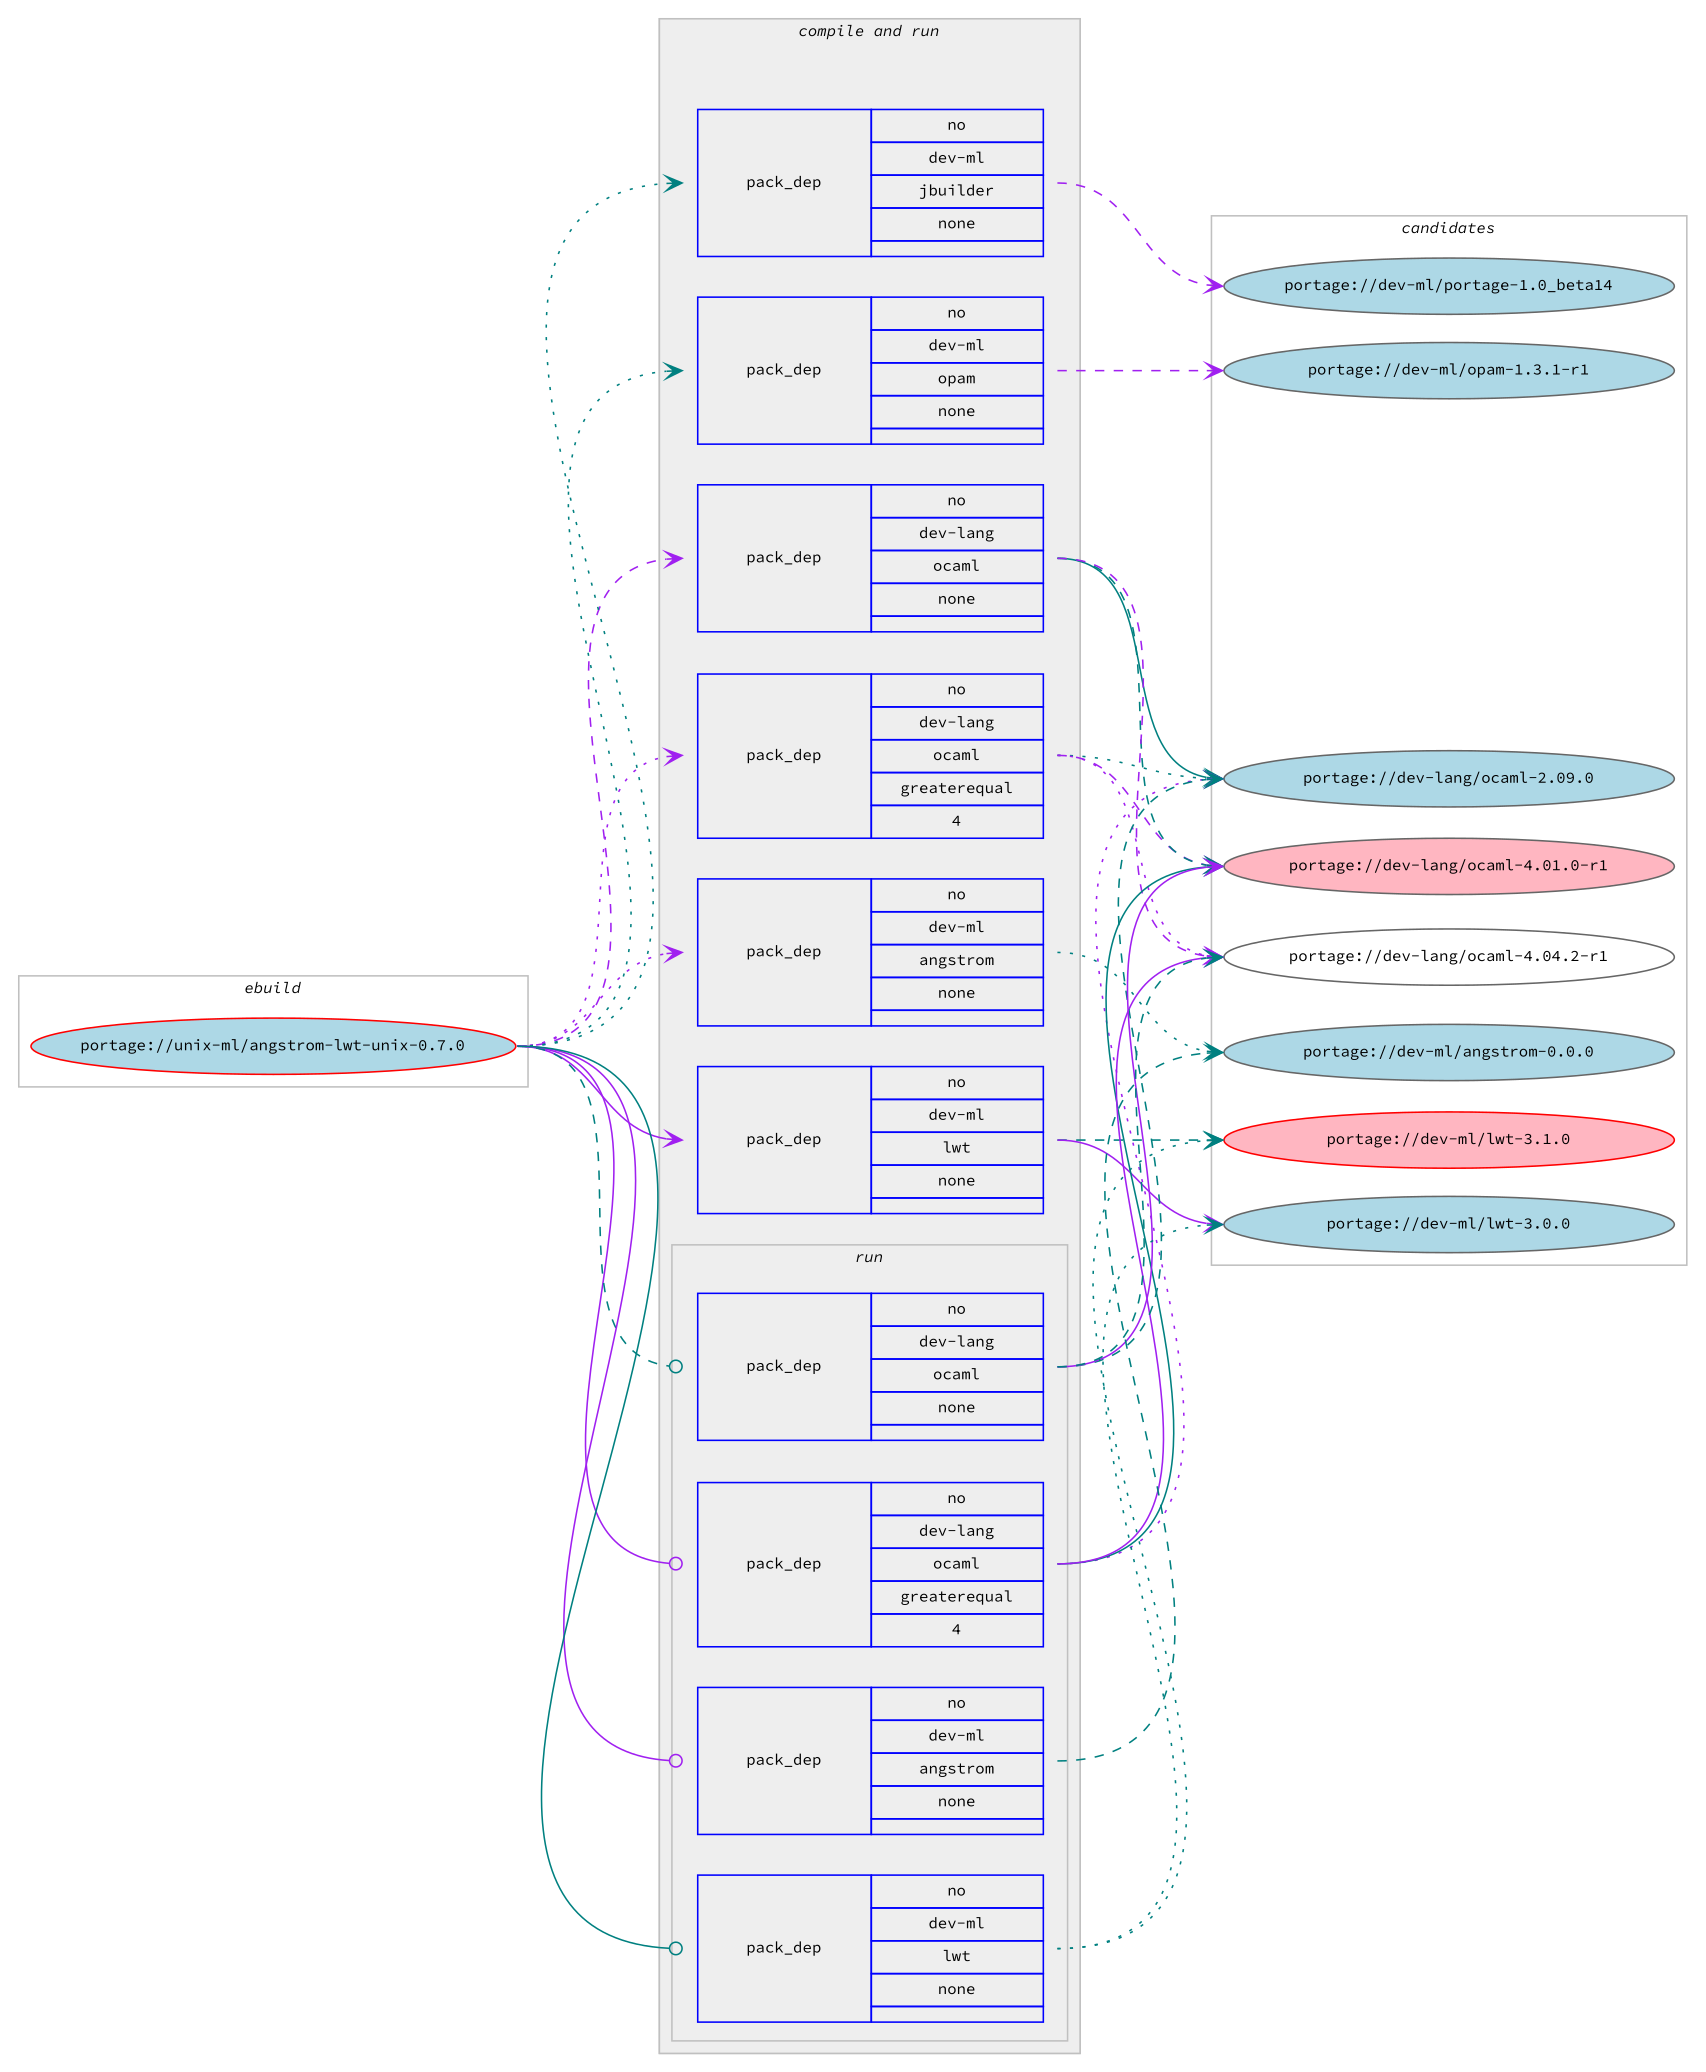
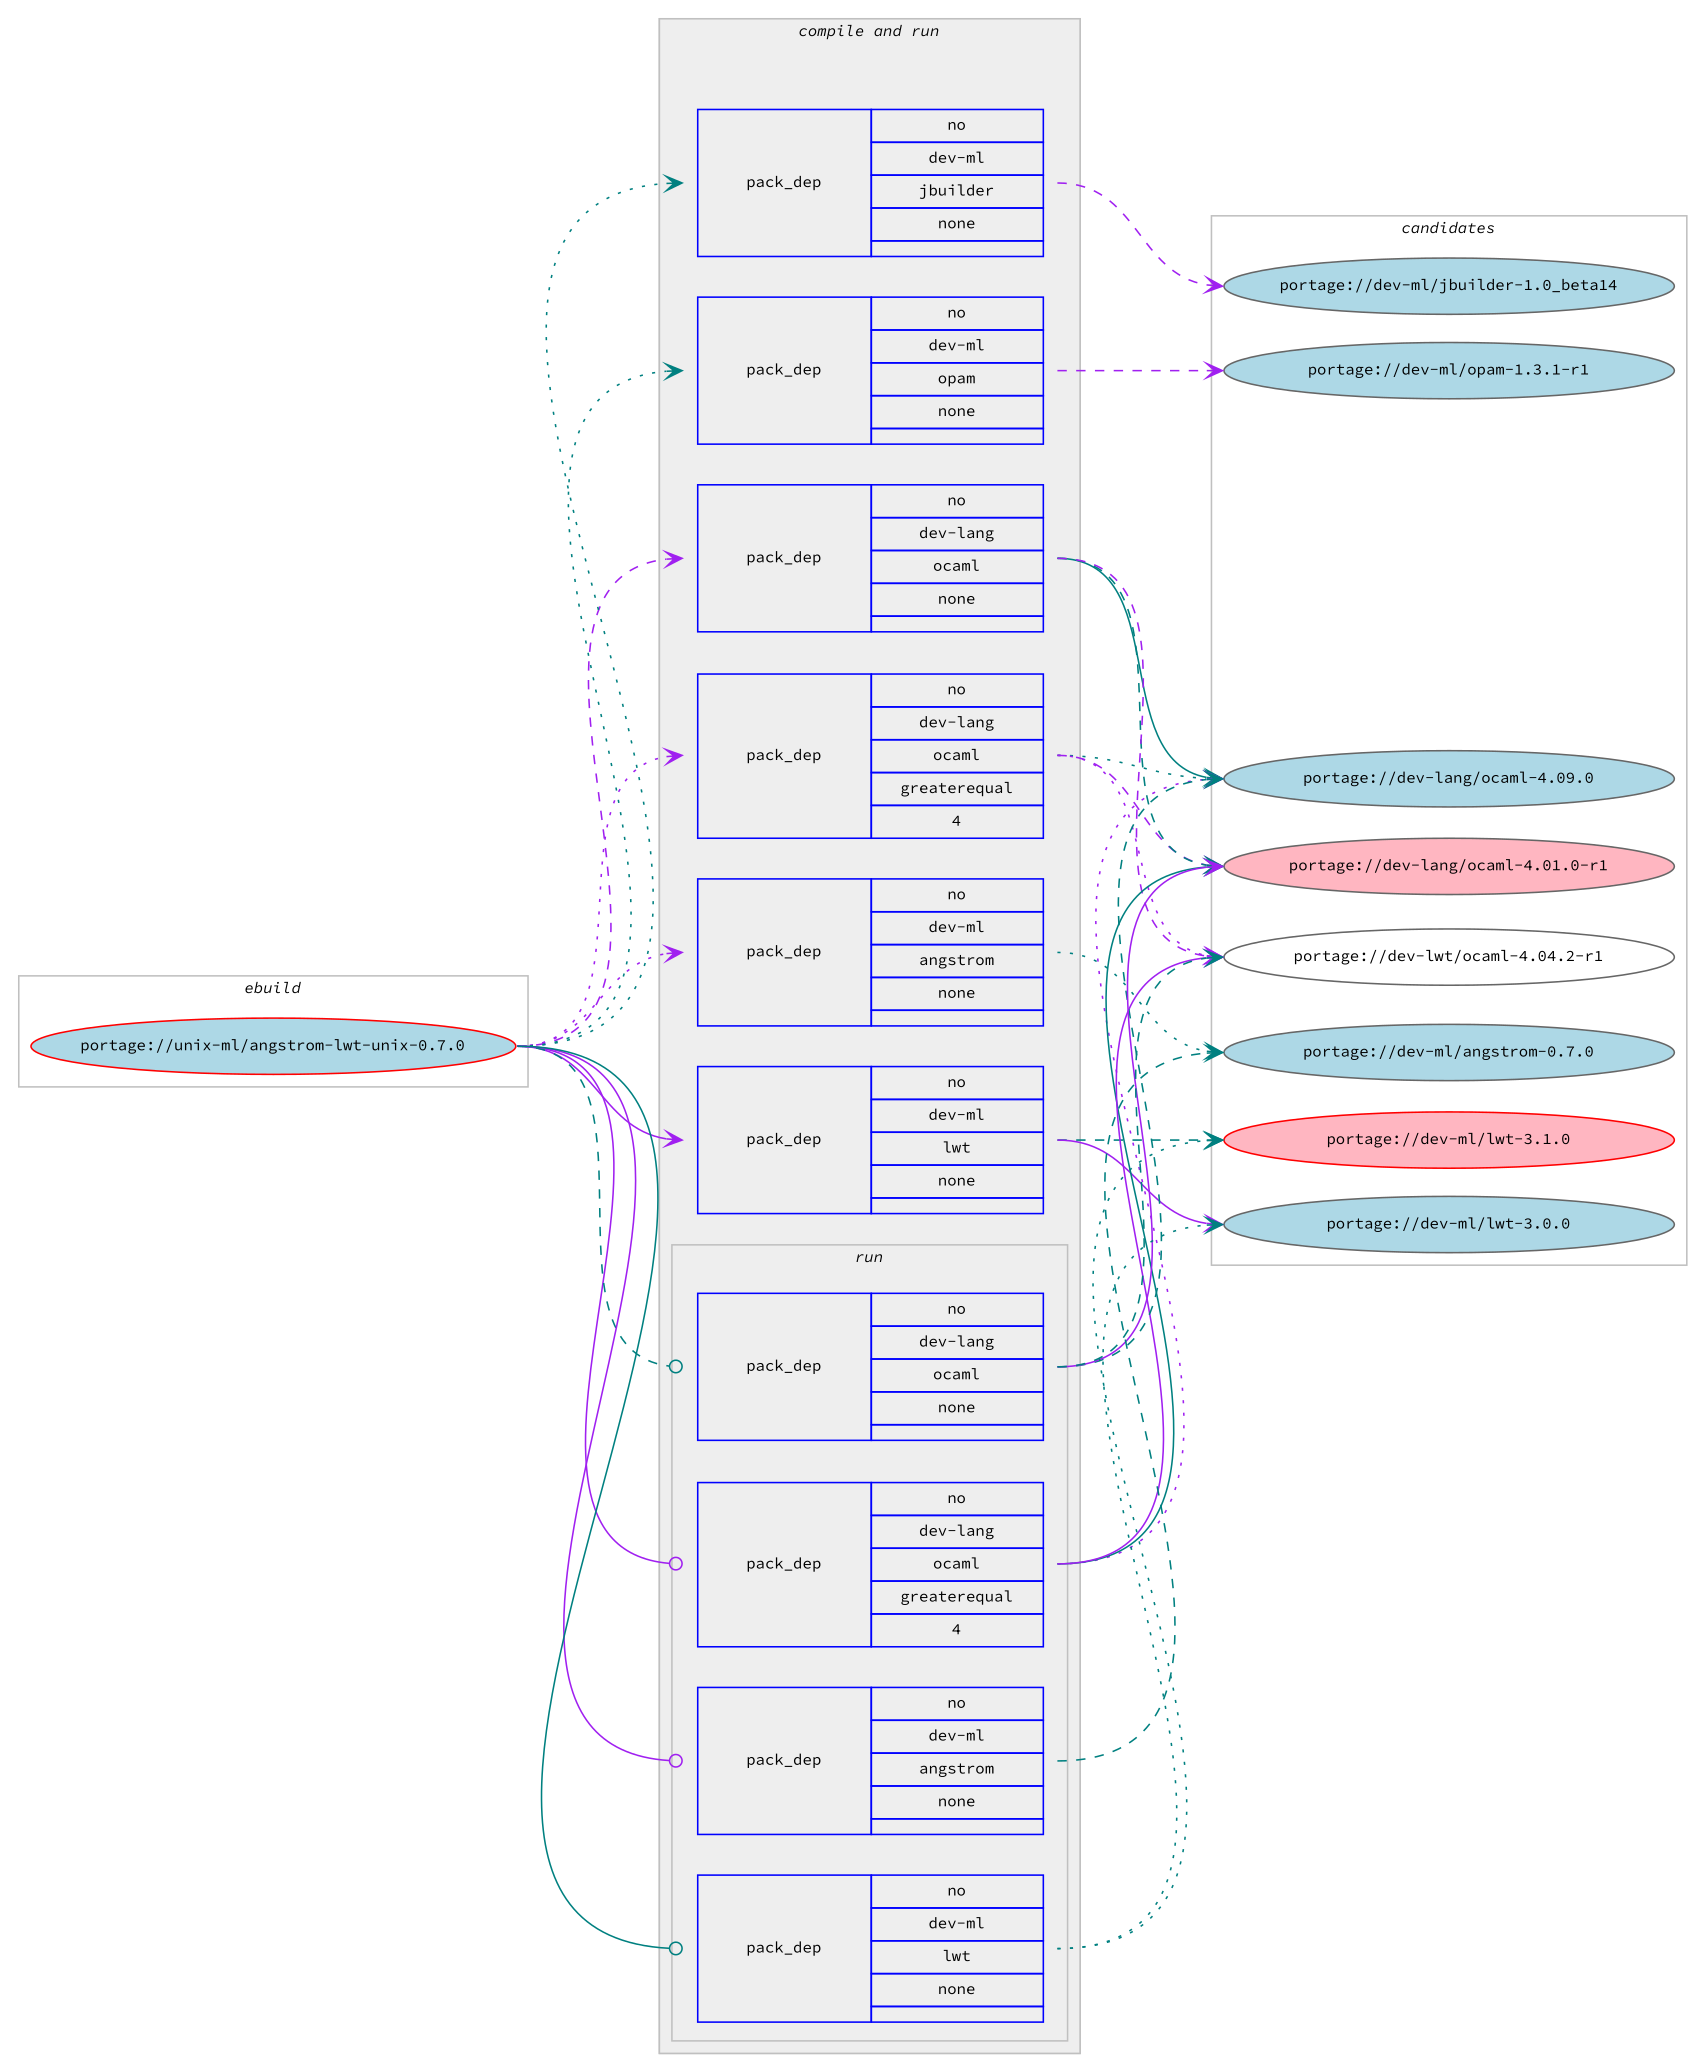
(1449, 286) -> (1449, 286)
(1449, 779) -> (1449, 779)
(1449, 957) -> (1449, 957)
(1449, 1052) -> (1449, 1052)
